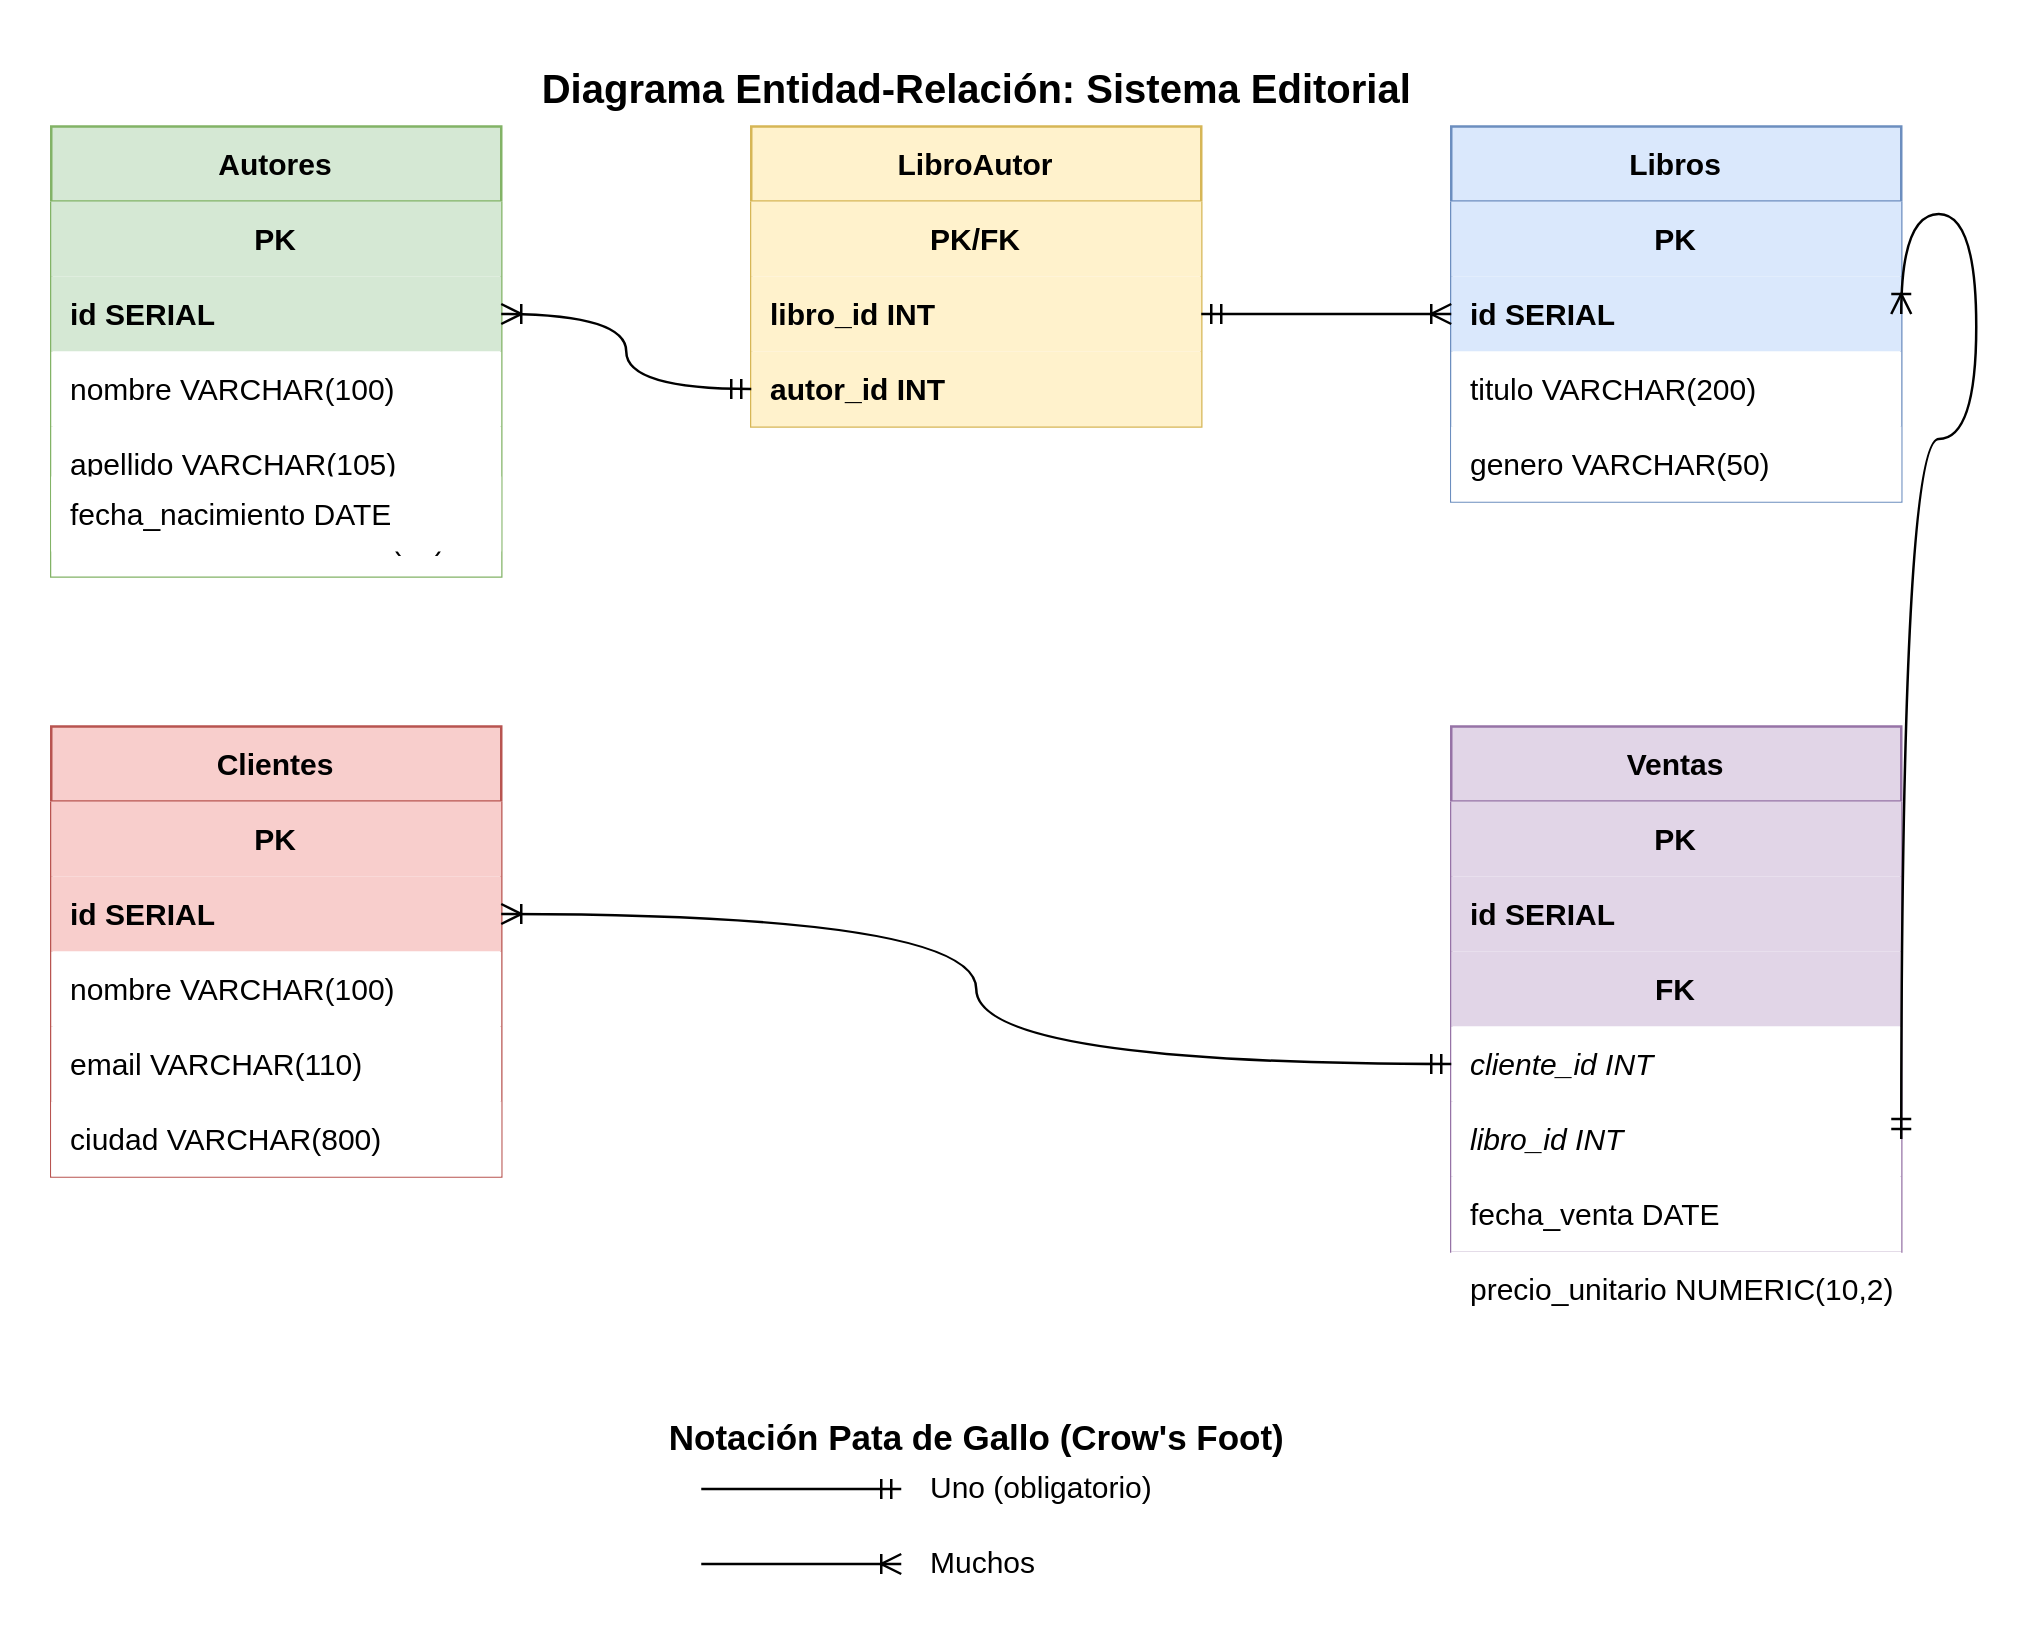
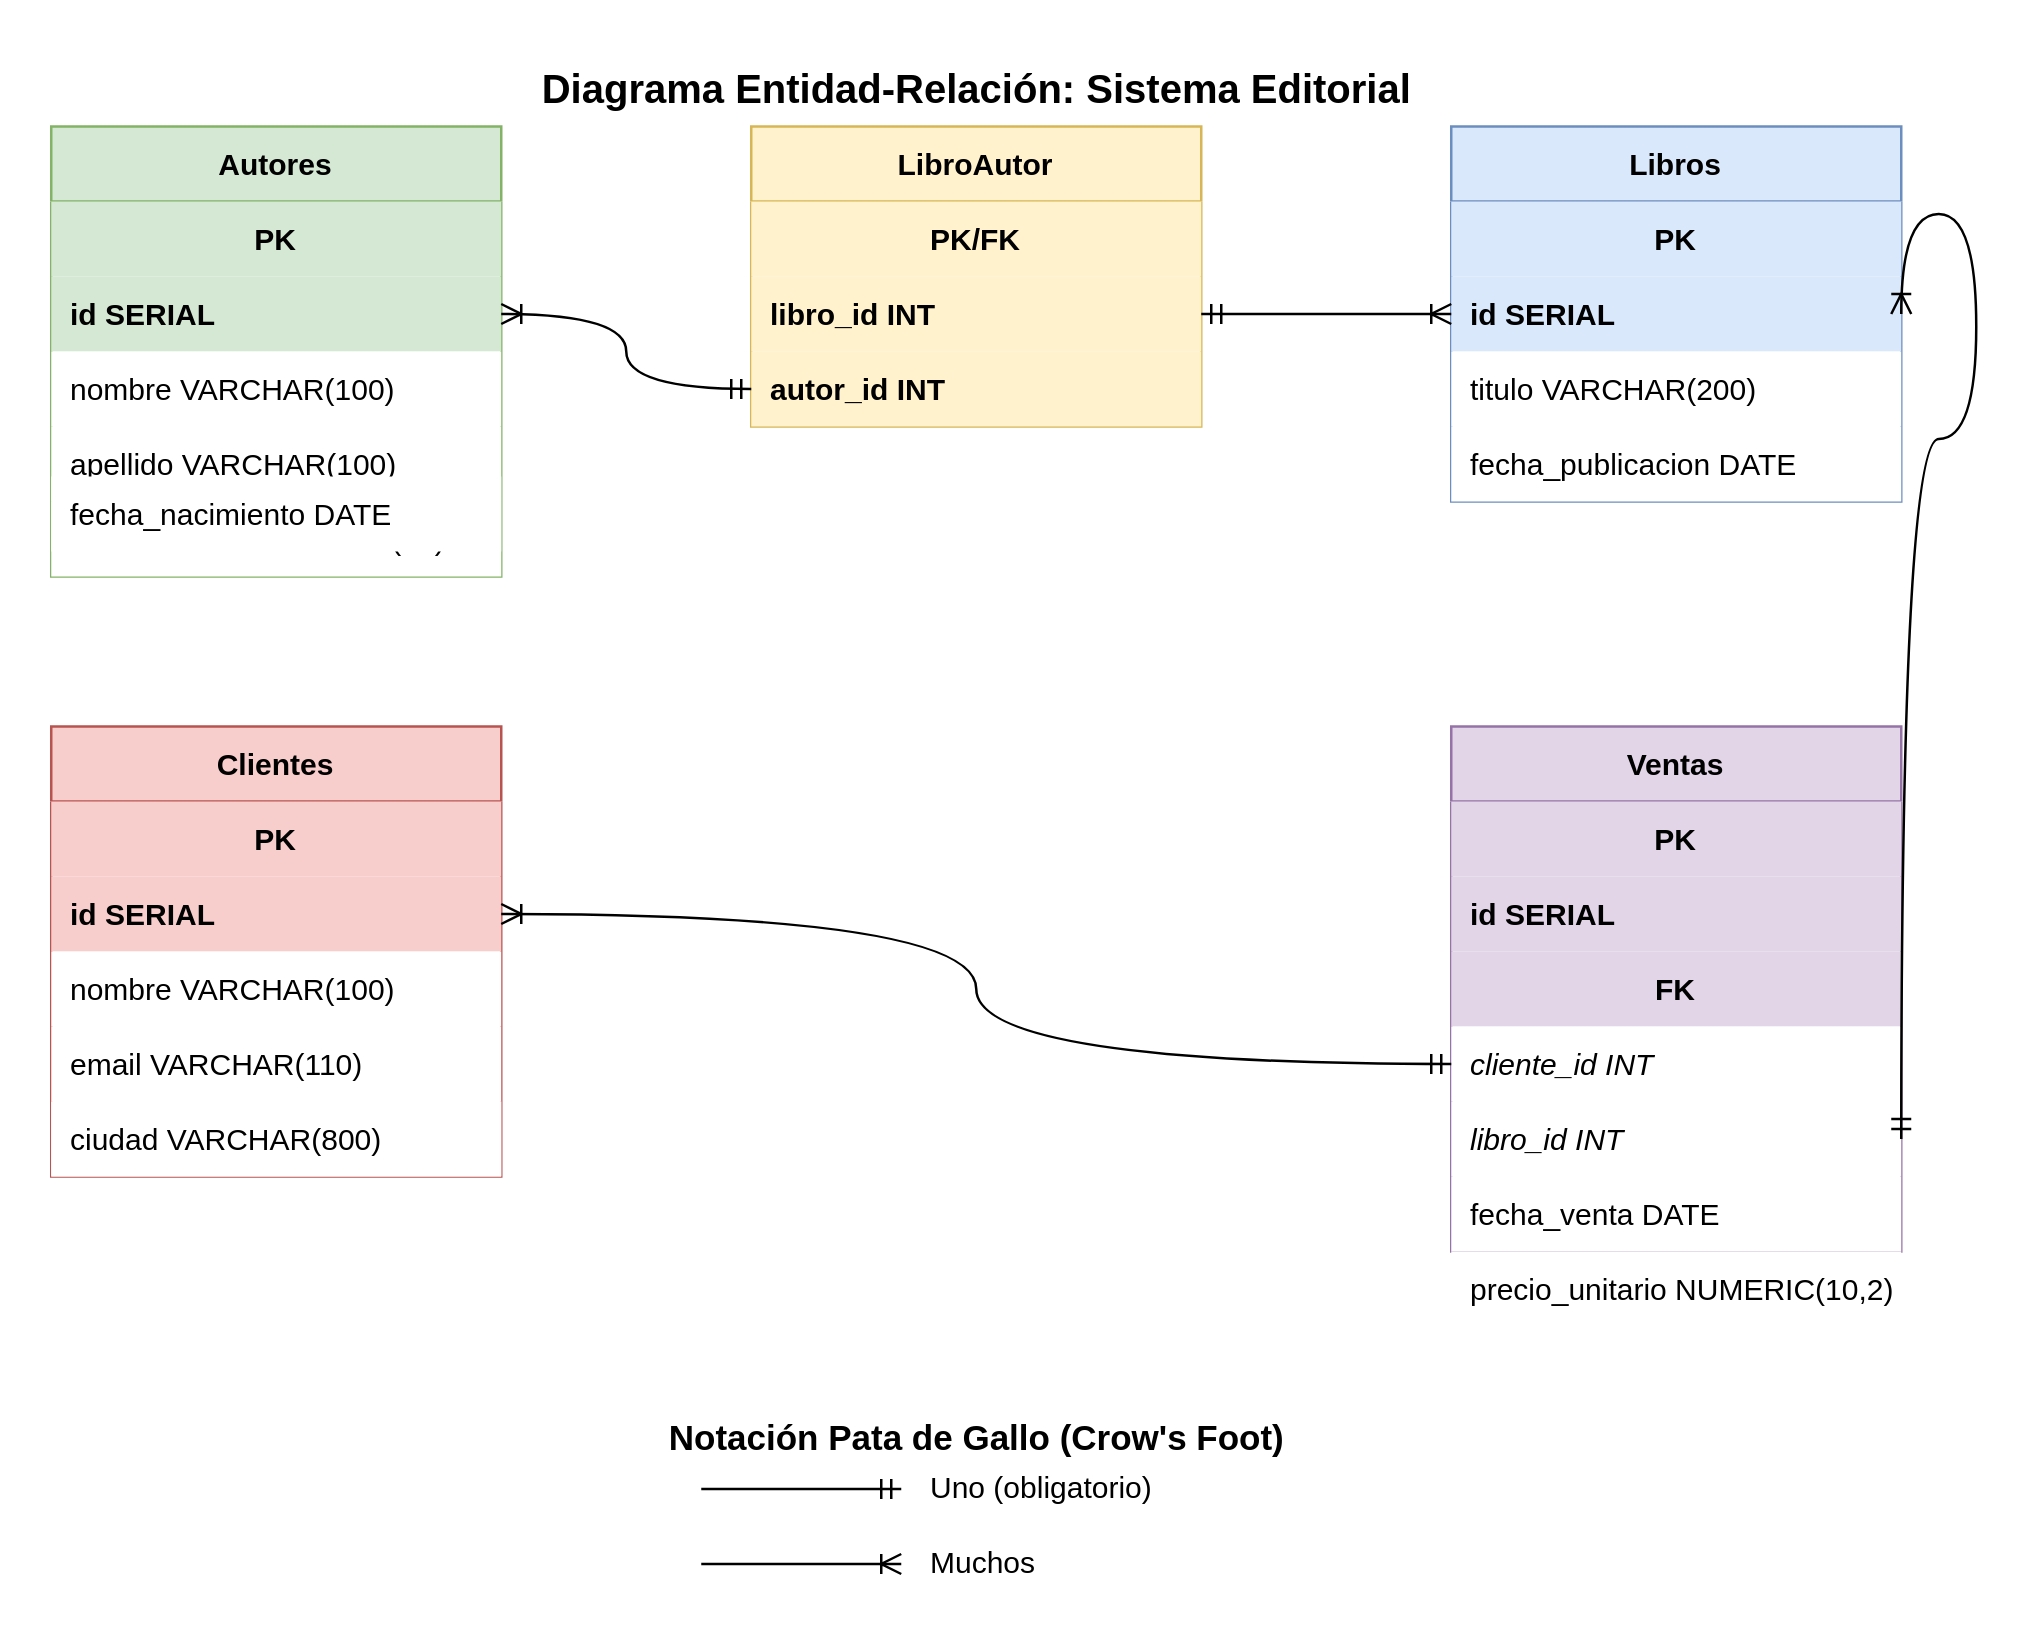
(1676, 464) -> none
(231, 465) -> (231, 465)
